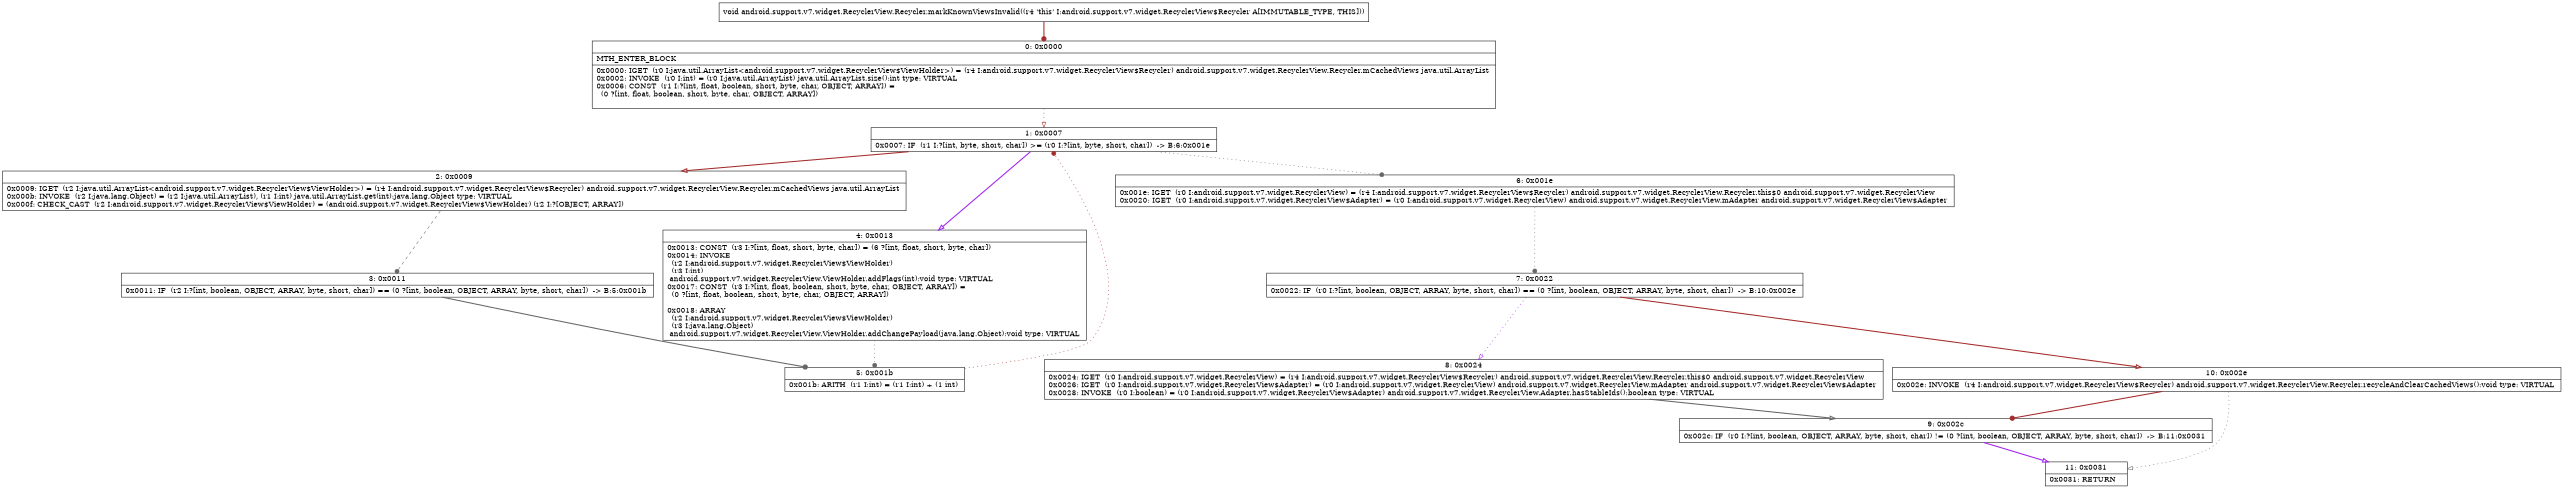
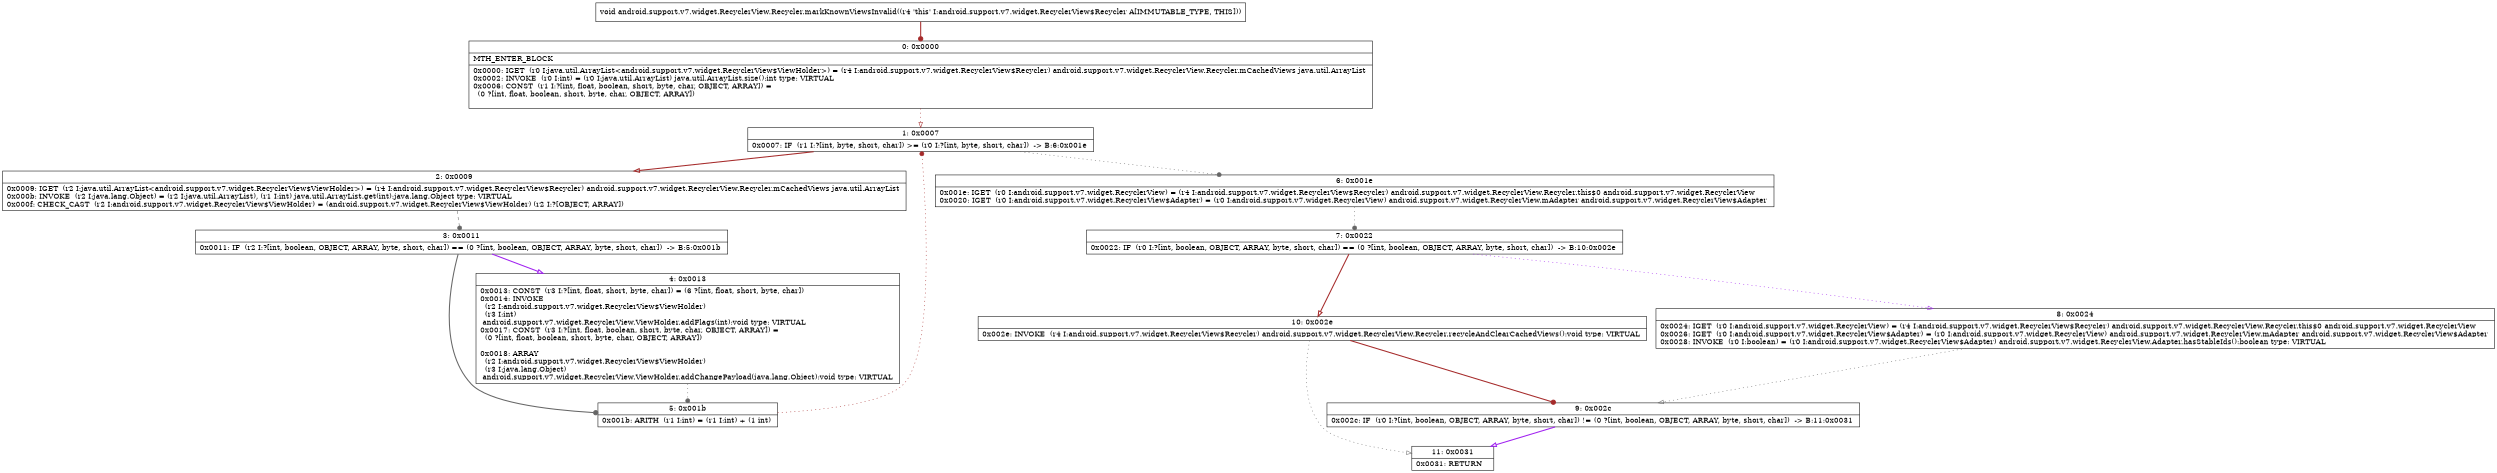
(987, 189) -> (515, 263)
(1740, 409) -> (1815, 375)
